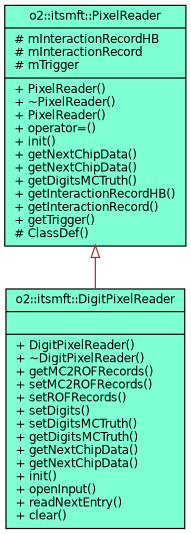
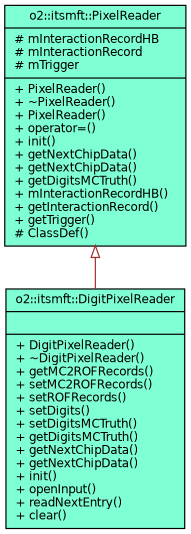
(95, 194) -> (92, 194)
